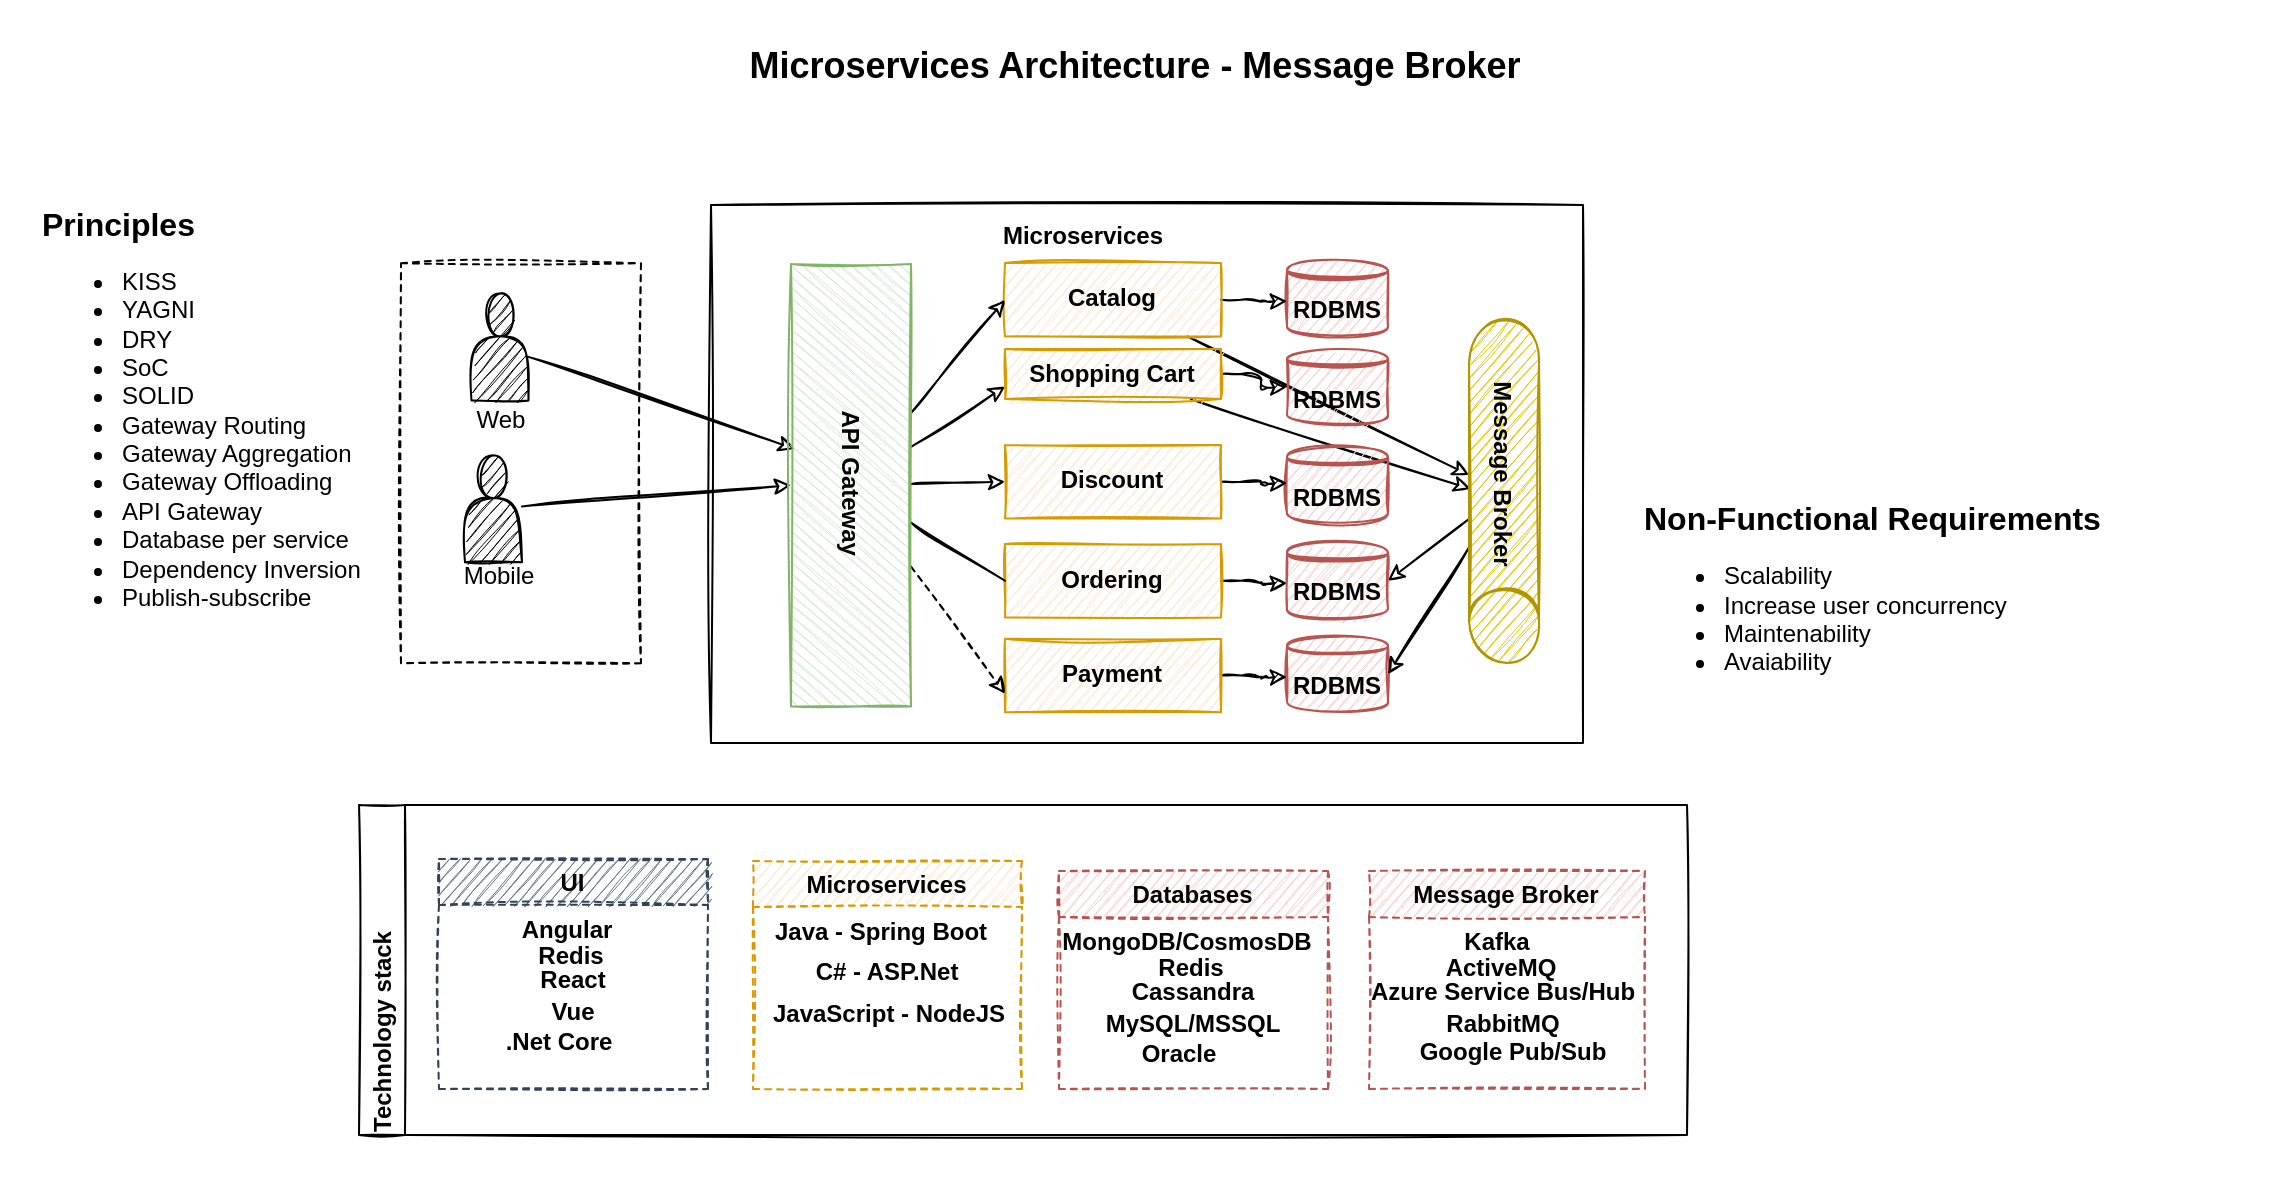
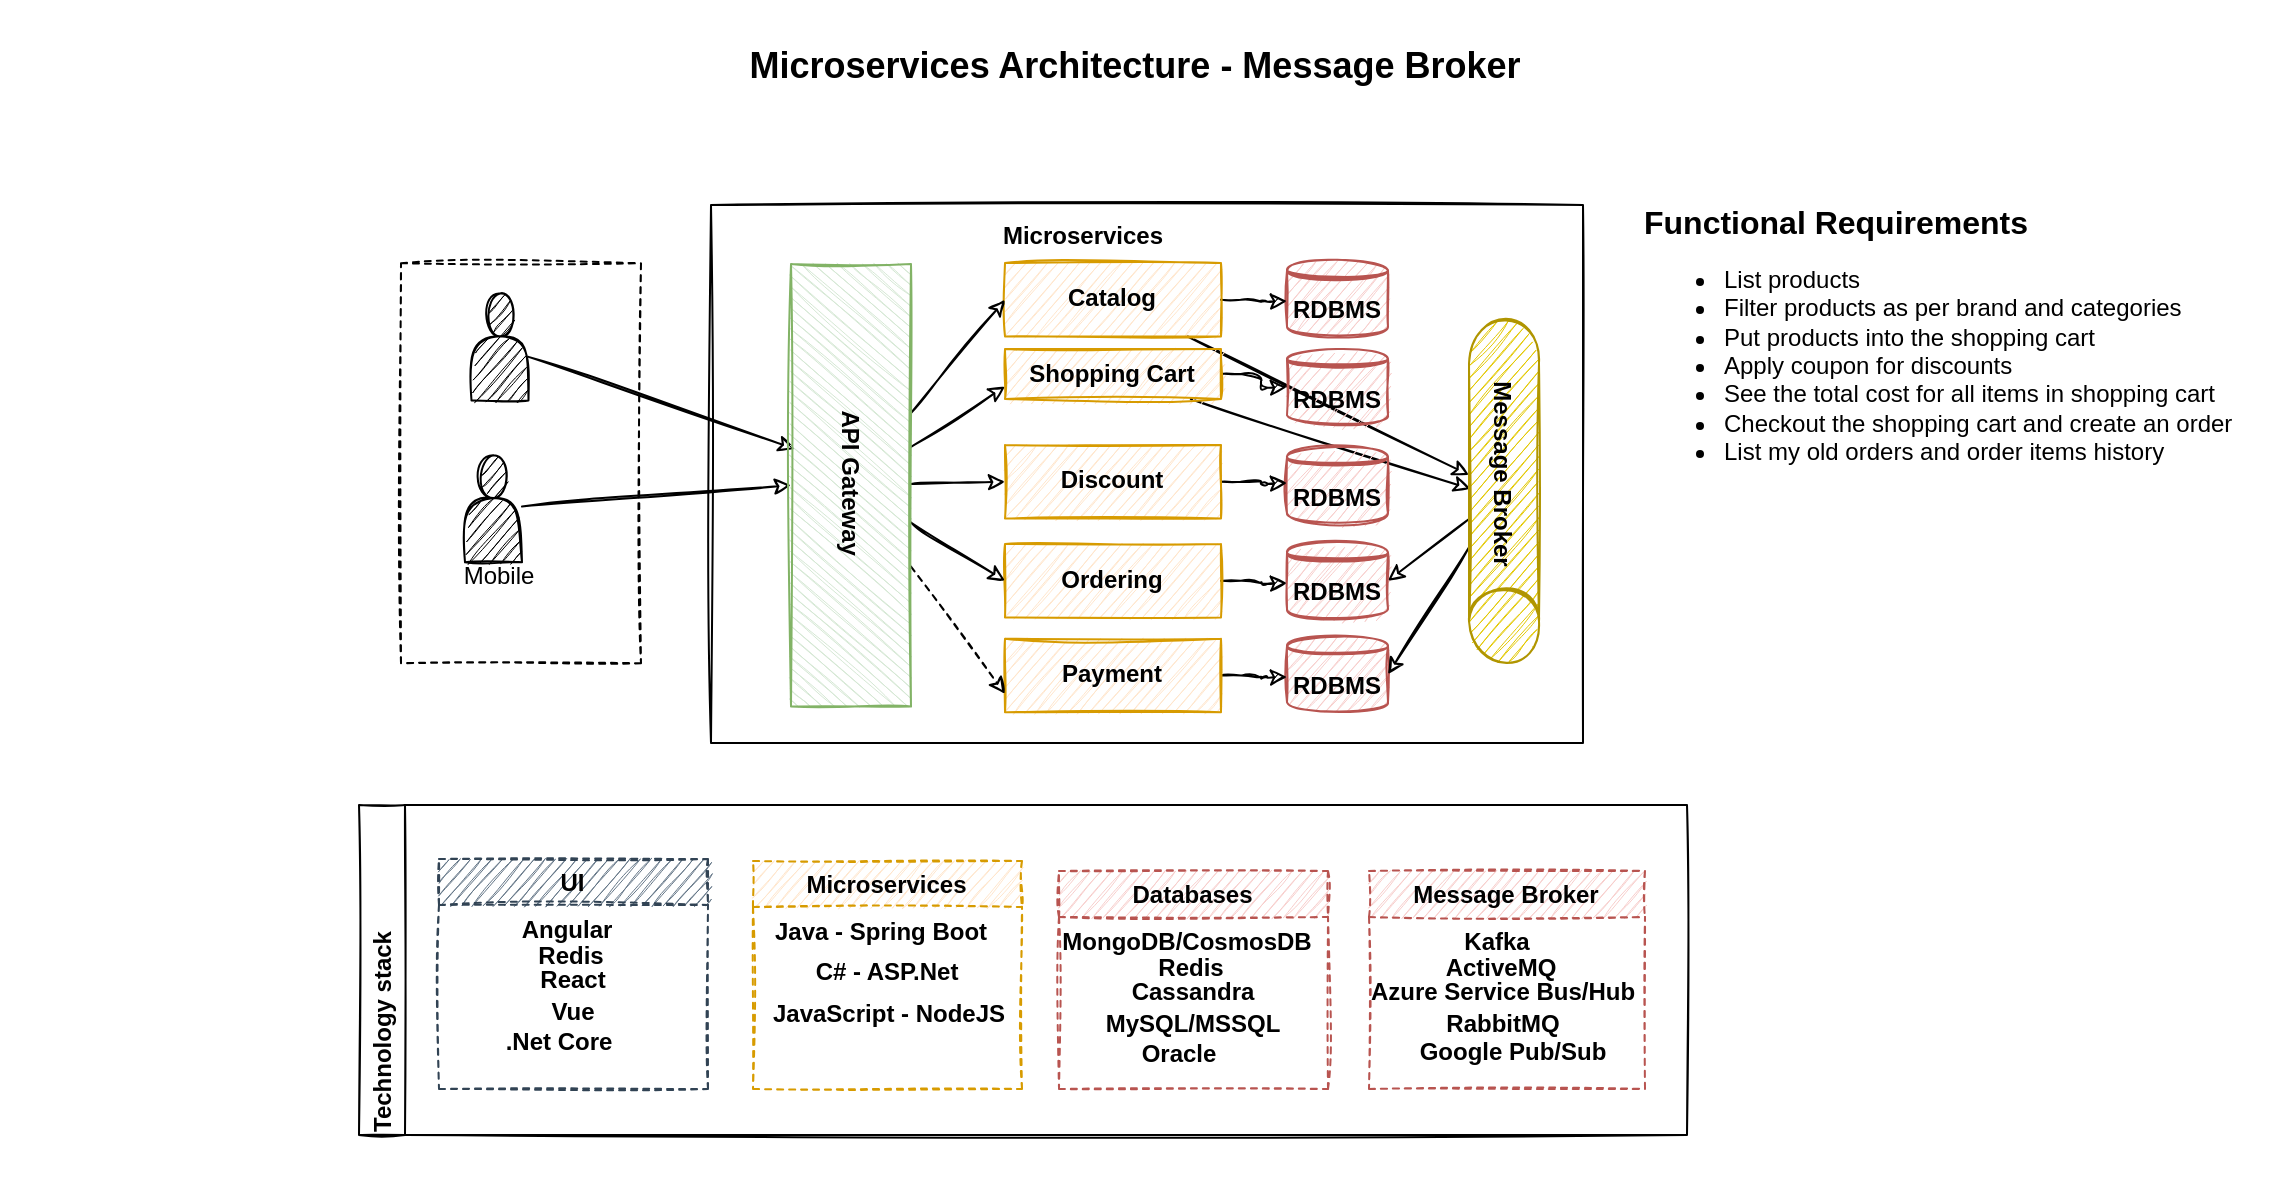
none -> (1945, 347)
(212, 421) -> none
(500, 421) -> none
(997, 576) -> (992, 573)
(1880, 600) -> none
